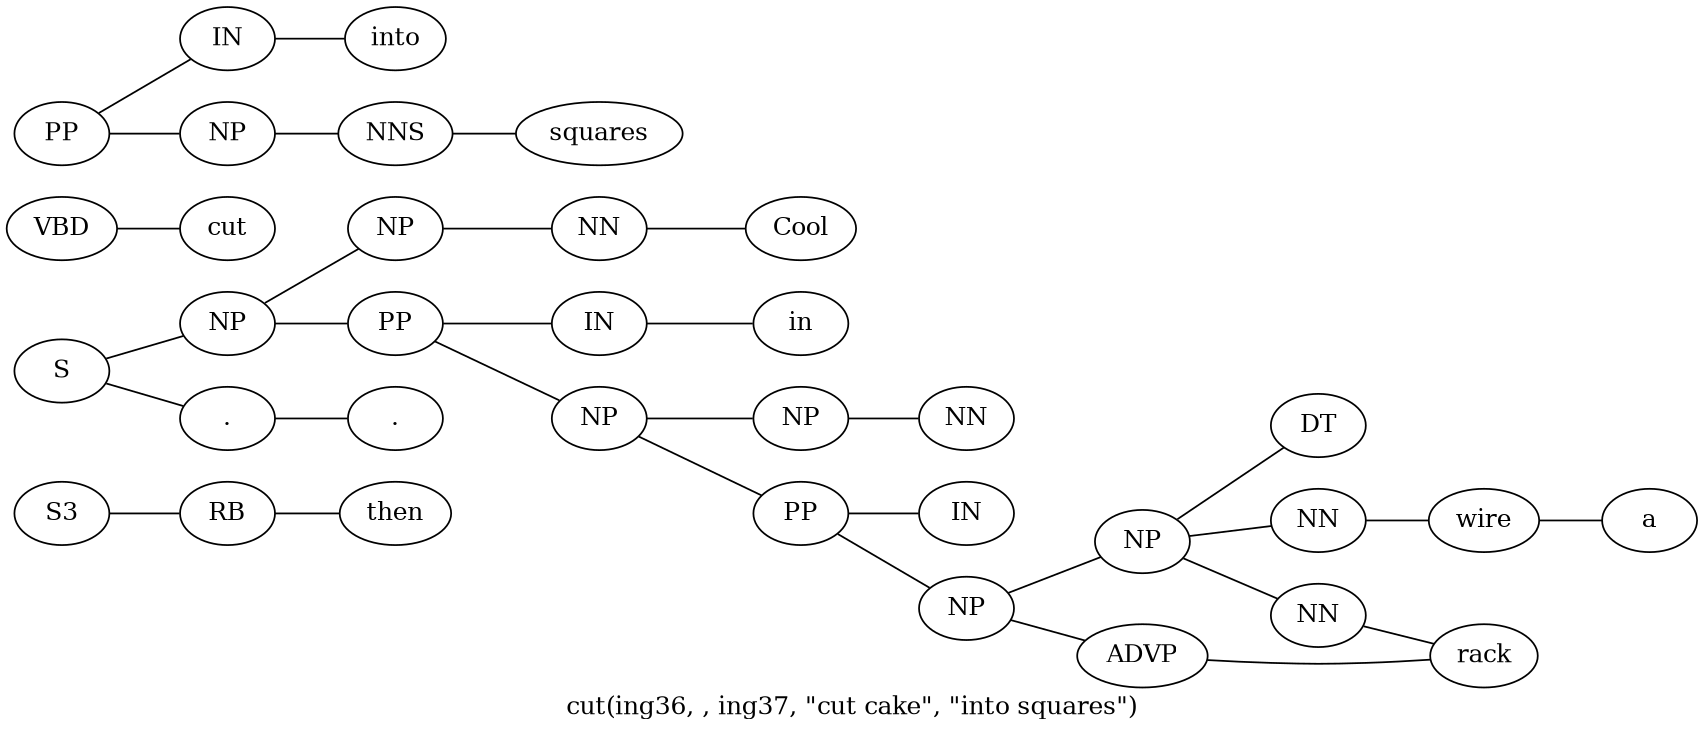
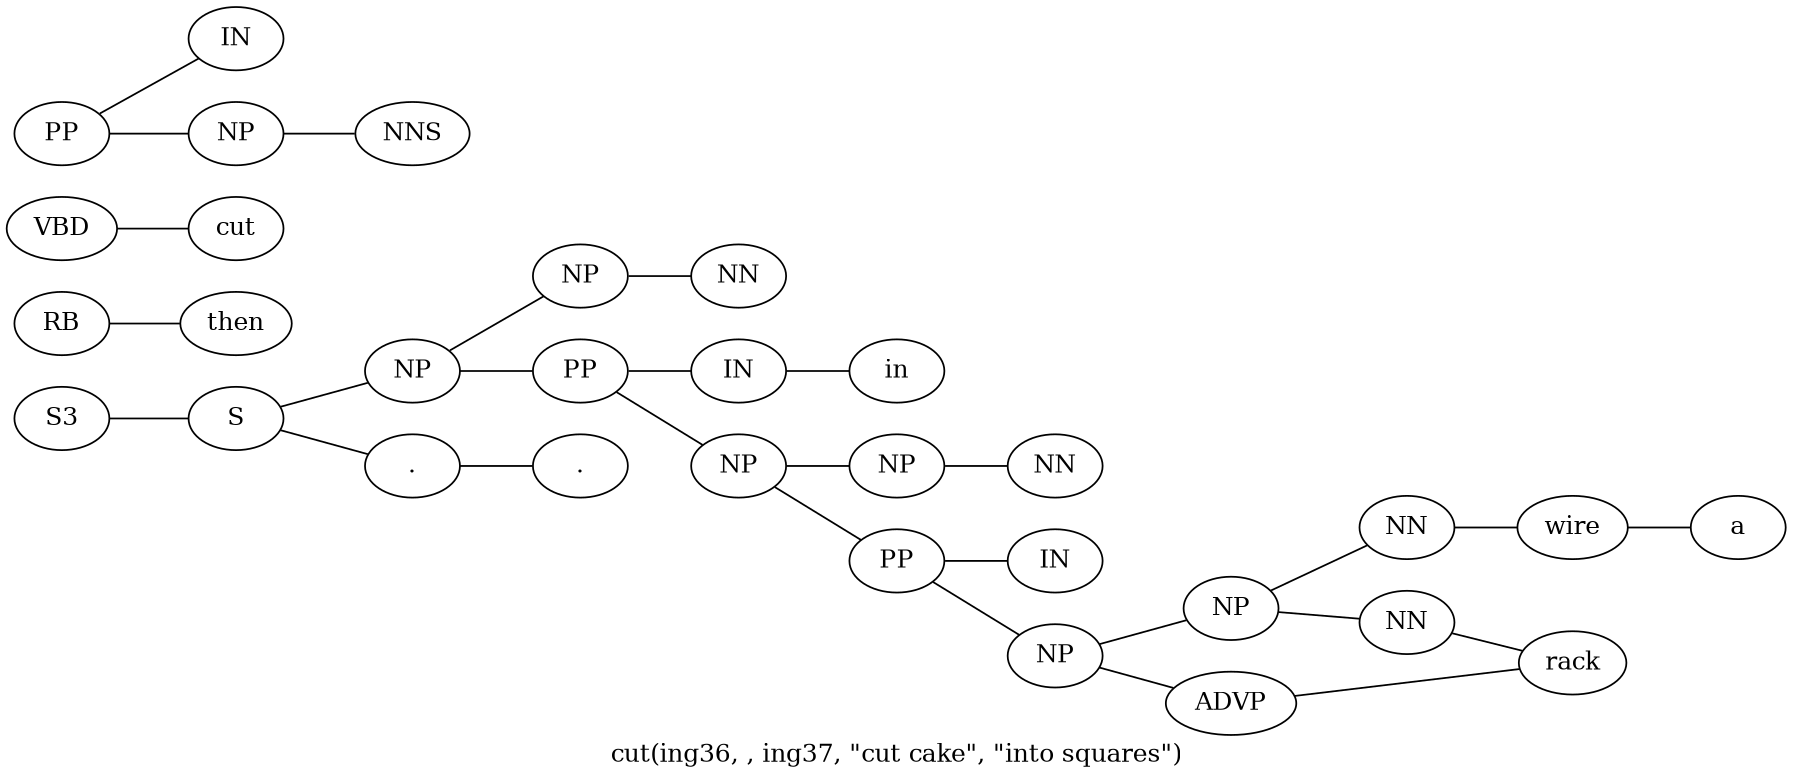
(395, 39) -> none
(599, 134) -> none
(801, 229) -> none
(1318, 426) -> none
(145, 513) -> (149, 418)
